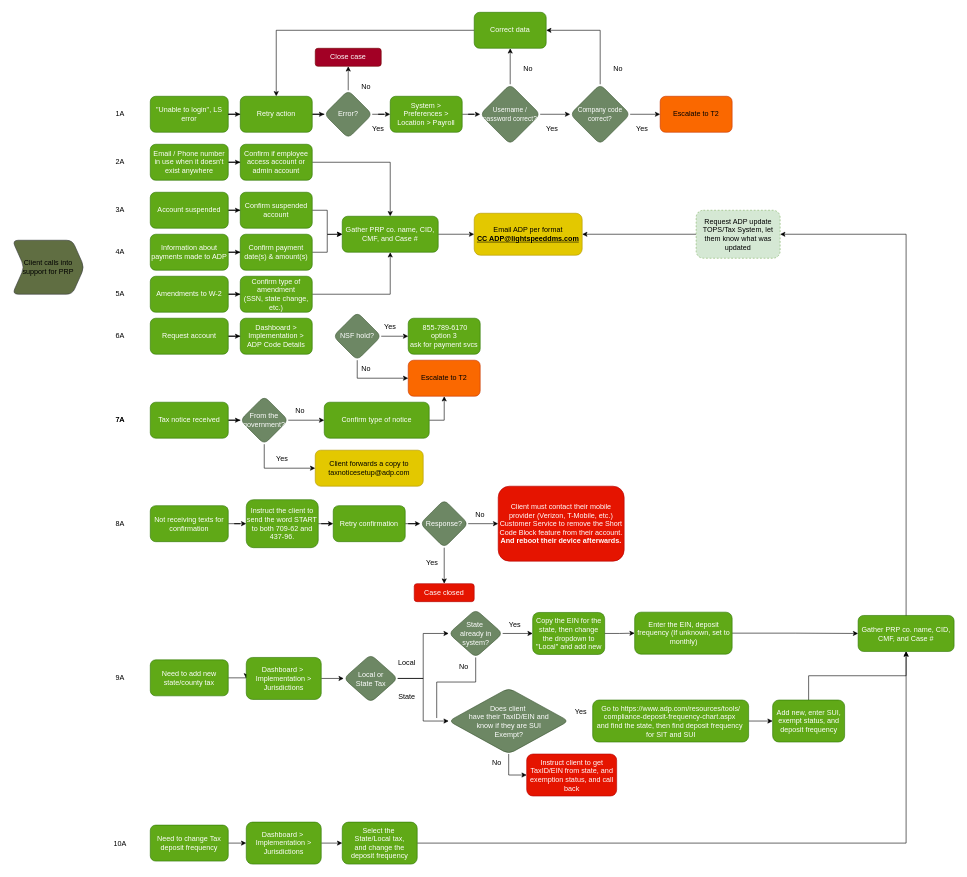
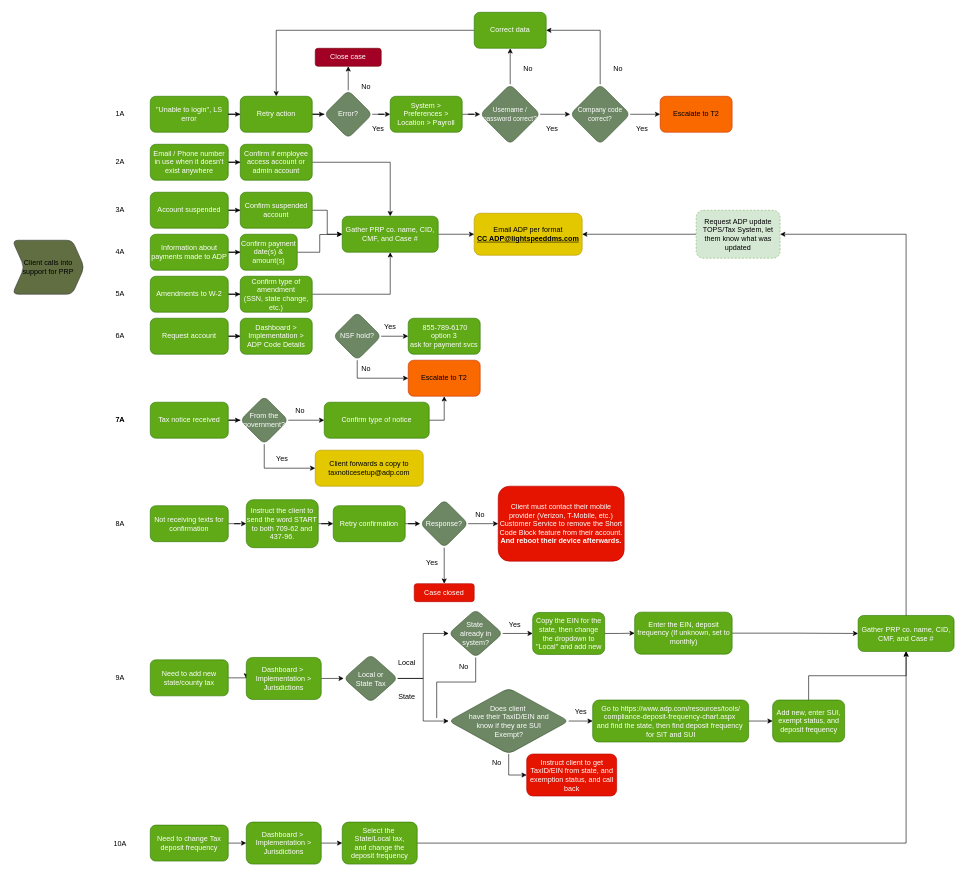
(276, 252) -> (269, 252)
none -> (587, 721)
